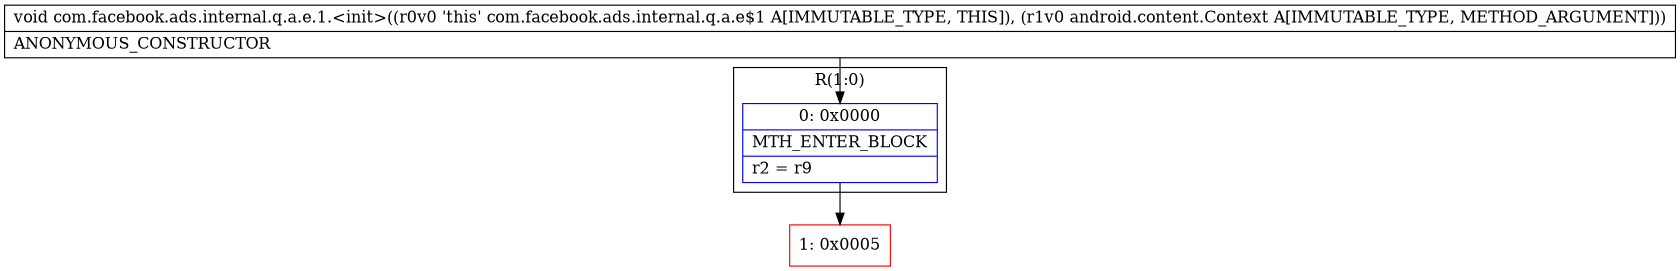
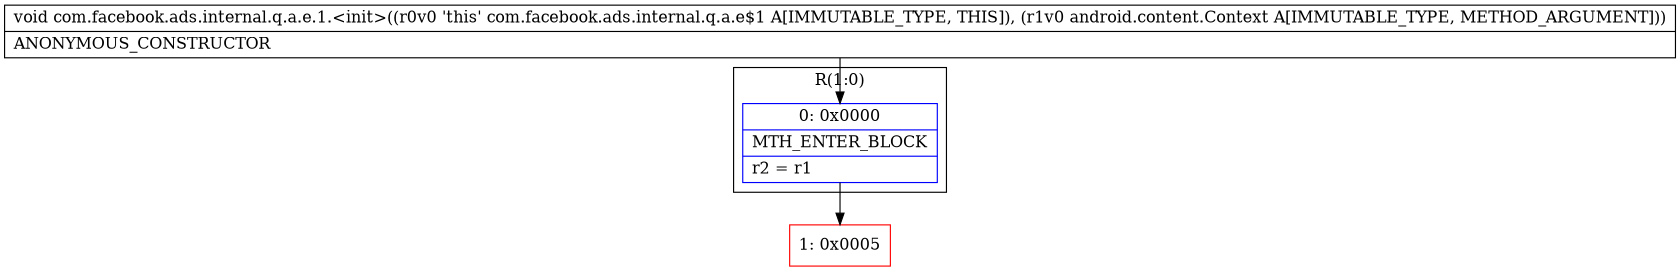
(782, 169) -> (782, 169)
